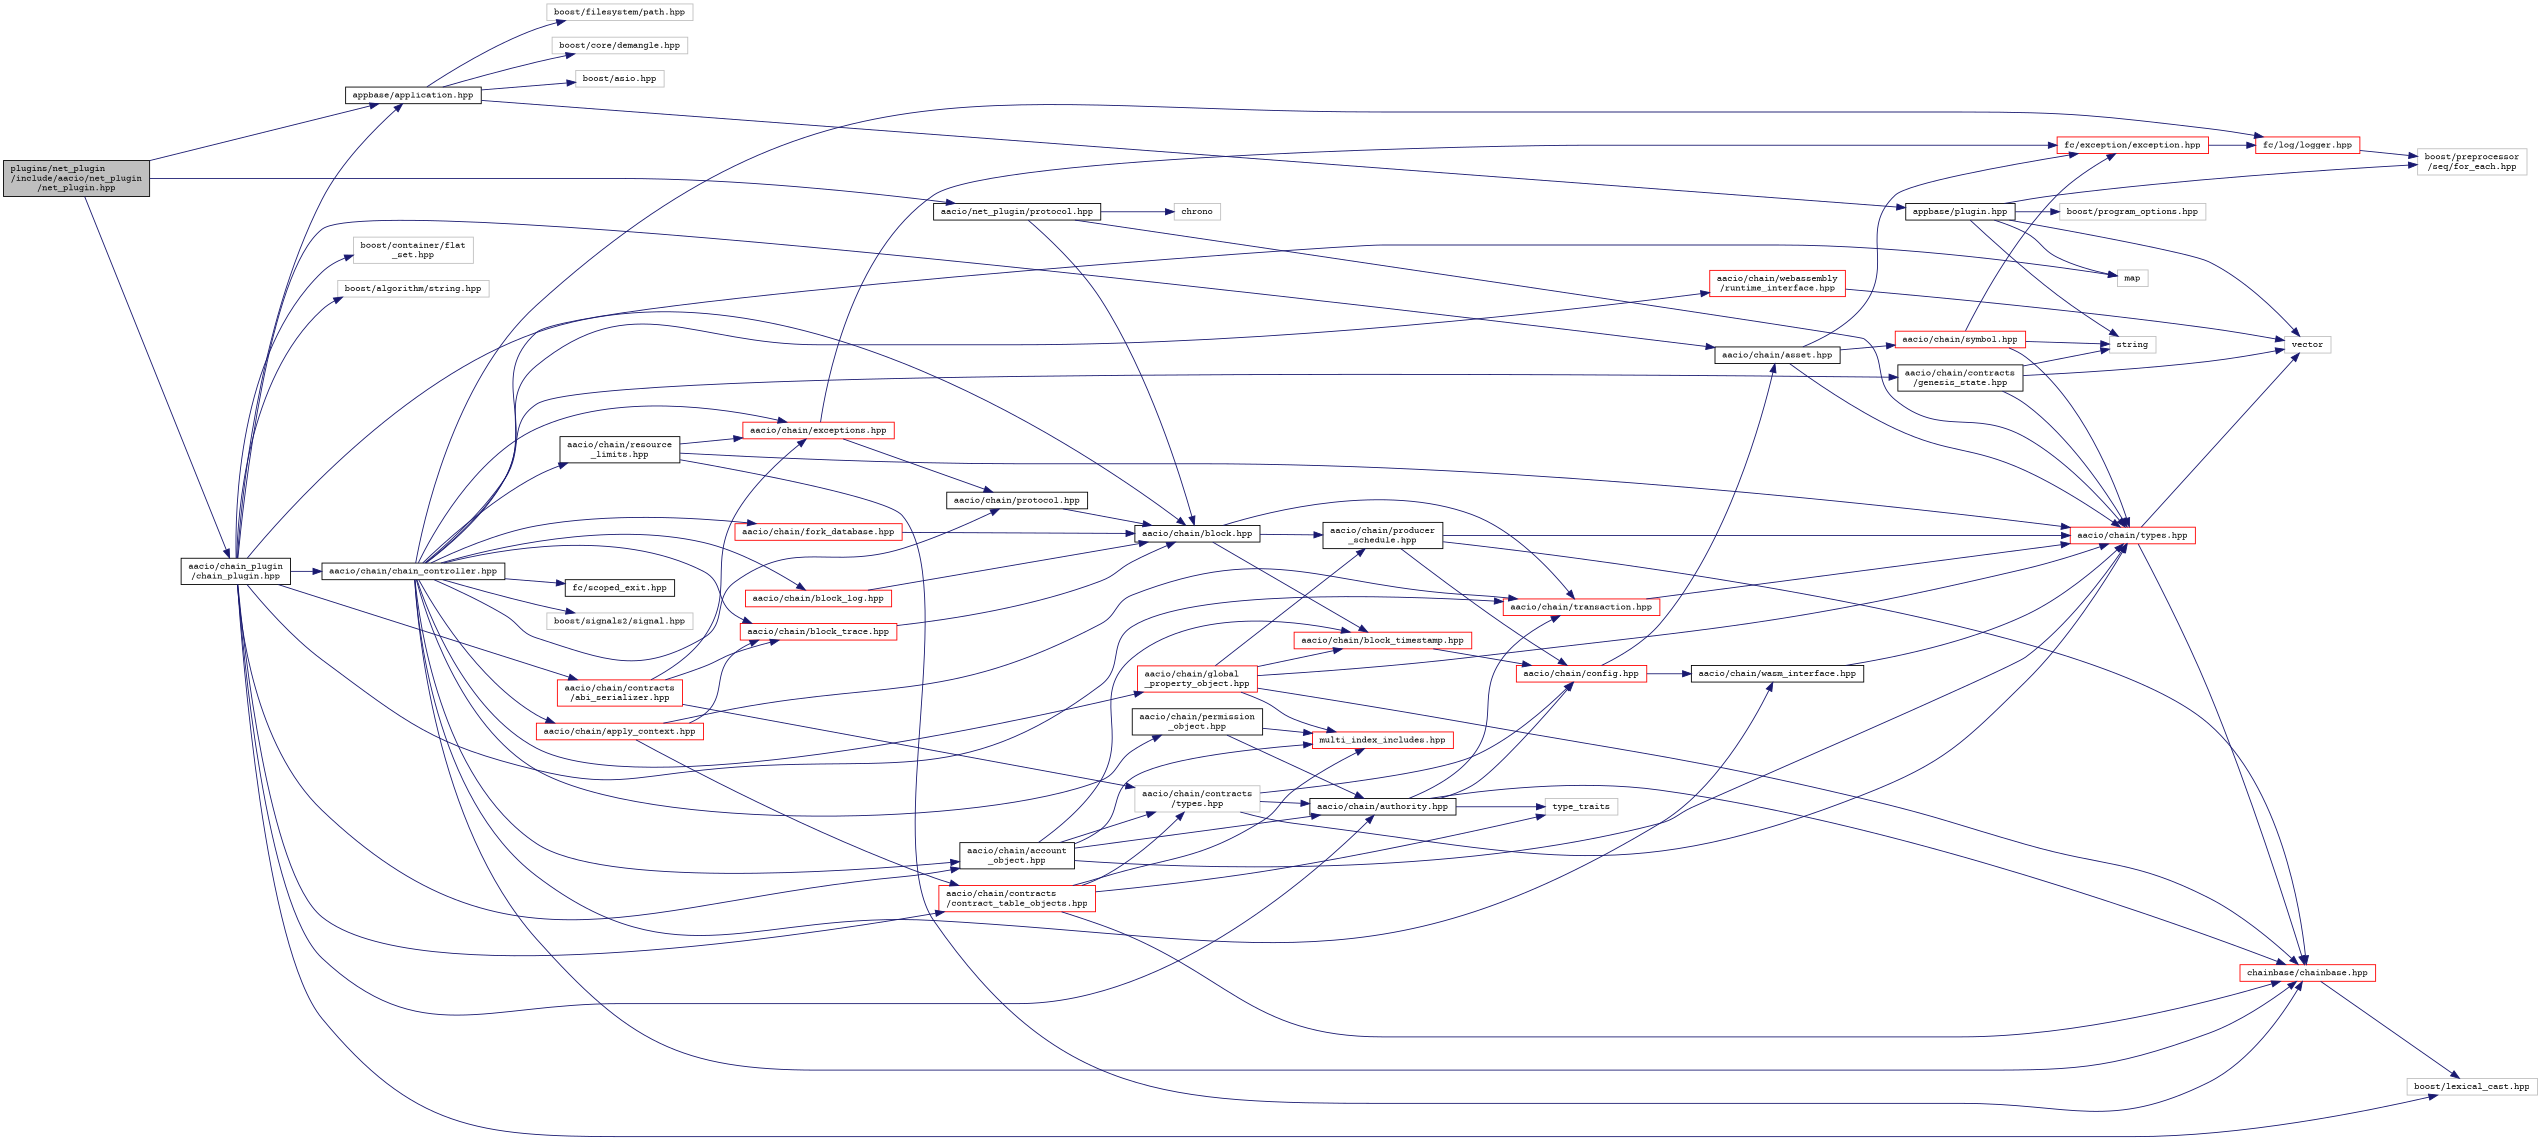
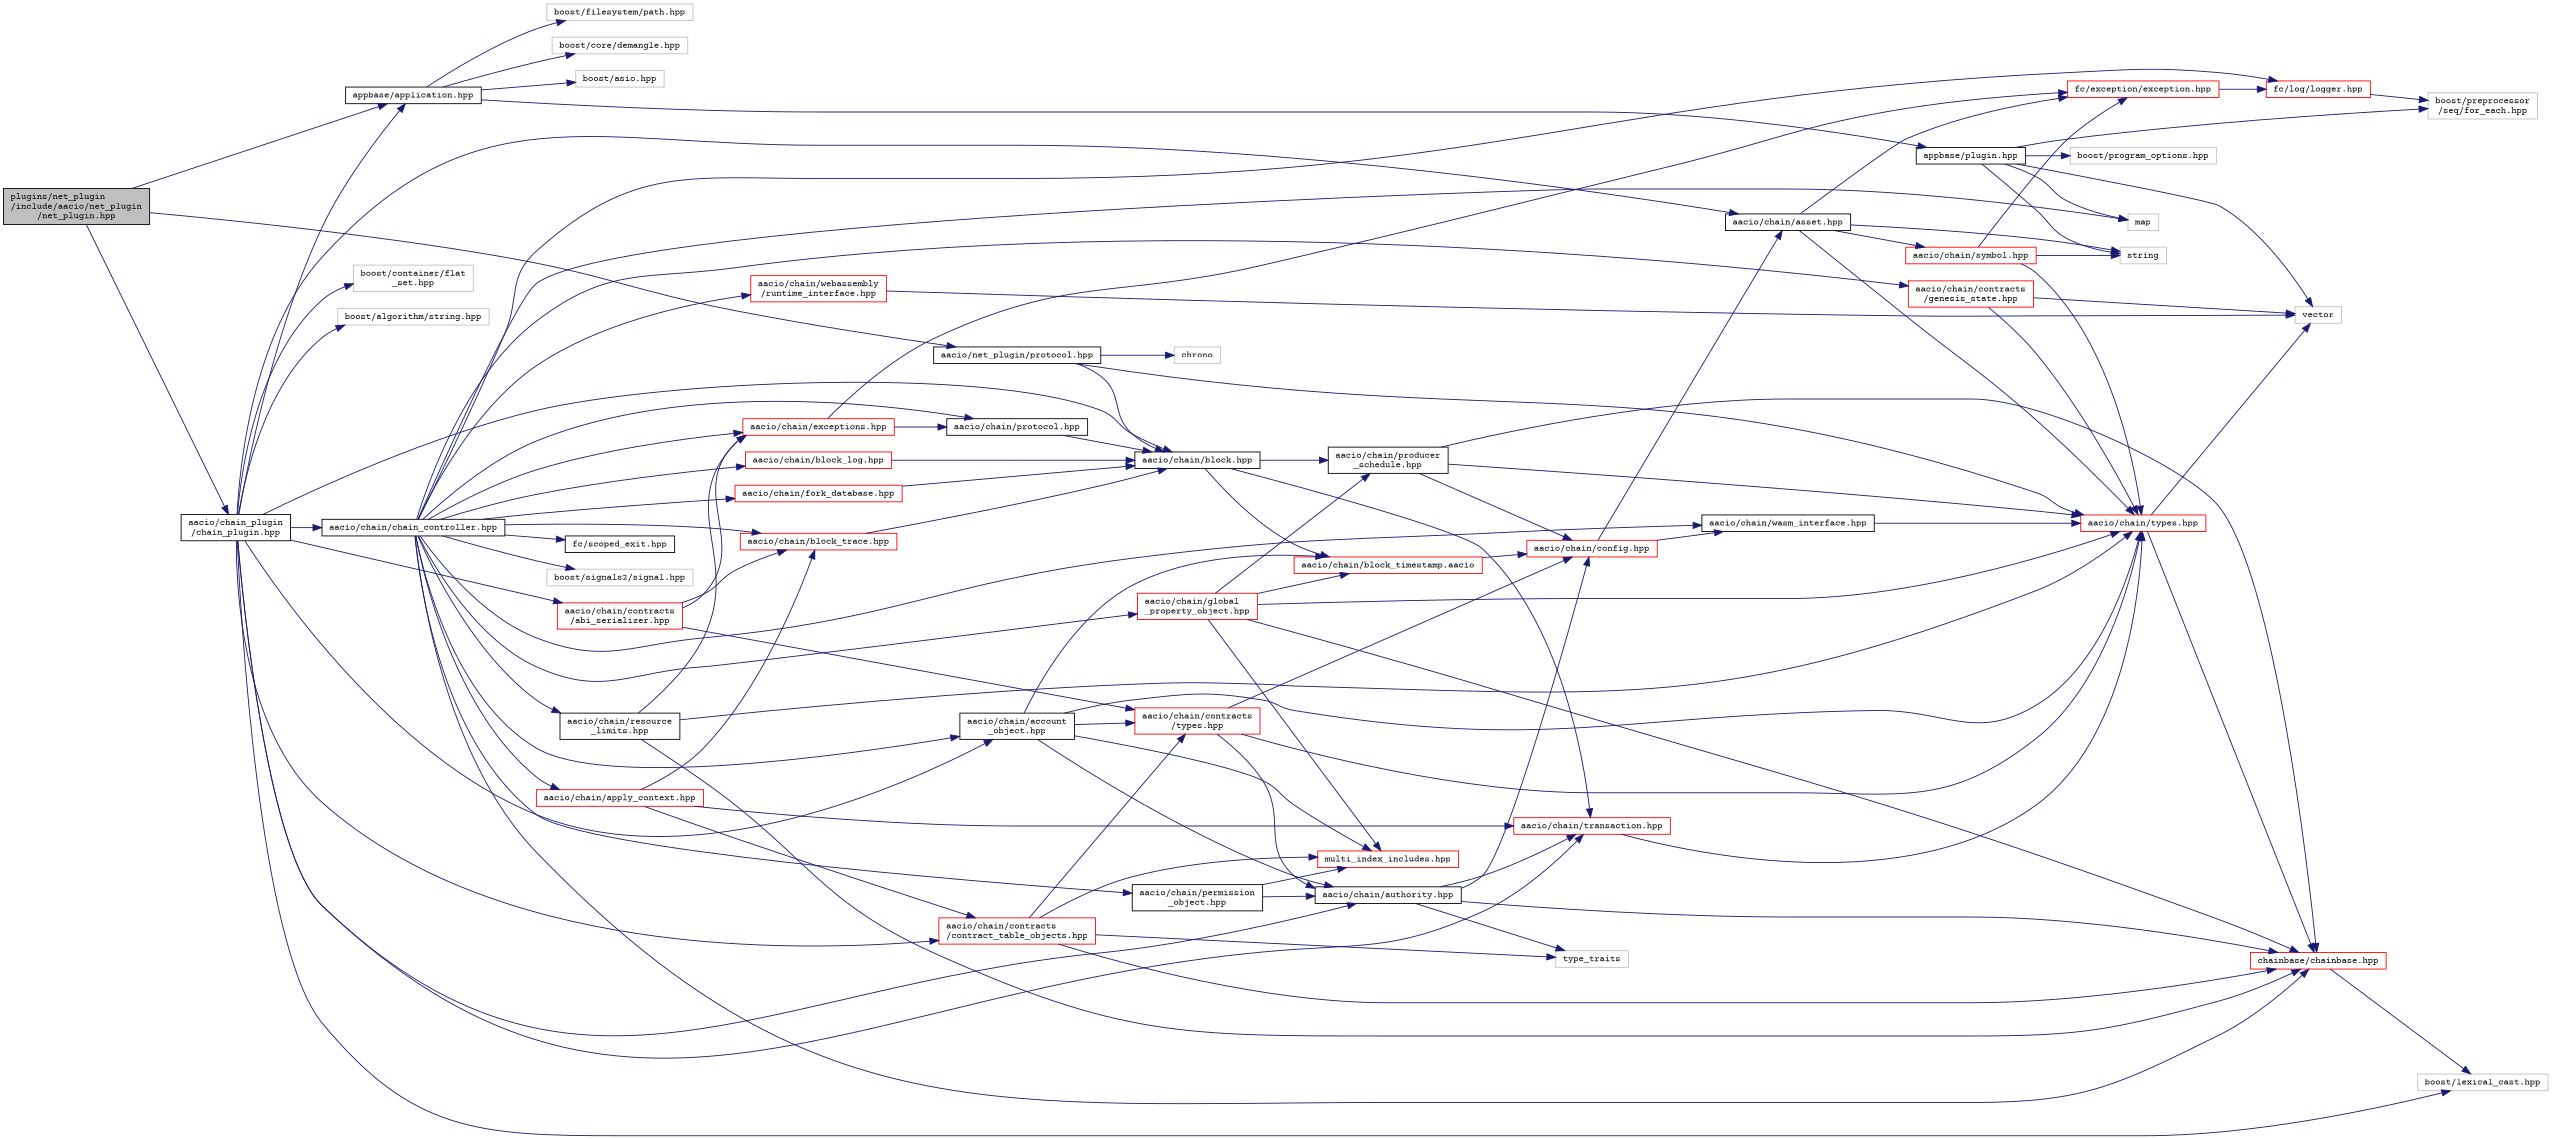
(2062, 358) -> (1981, 234)
(1960, 378) -> (1971, 294)
(1383, 640) -> (1388, 565)
(1197, 799) -> (1197, 721)
